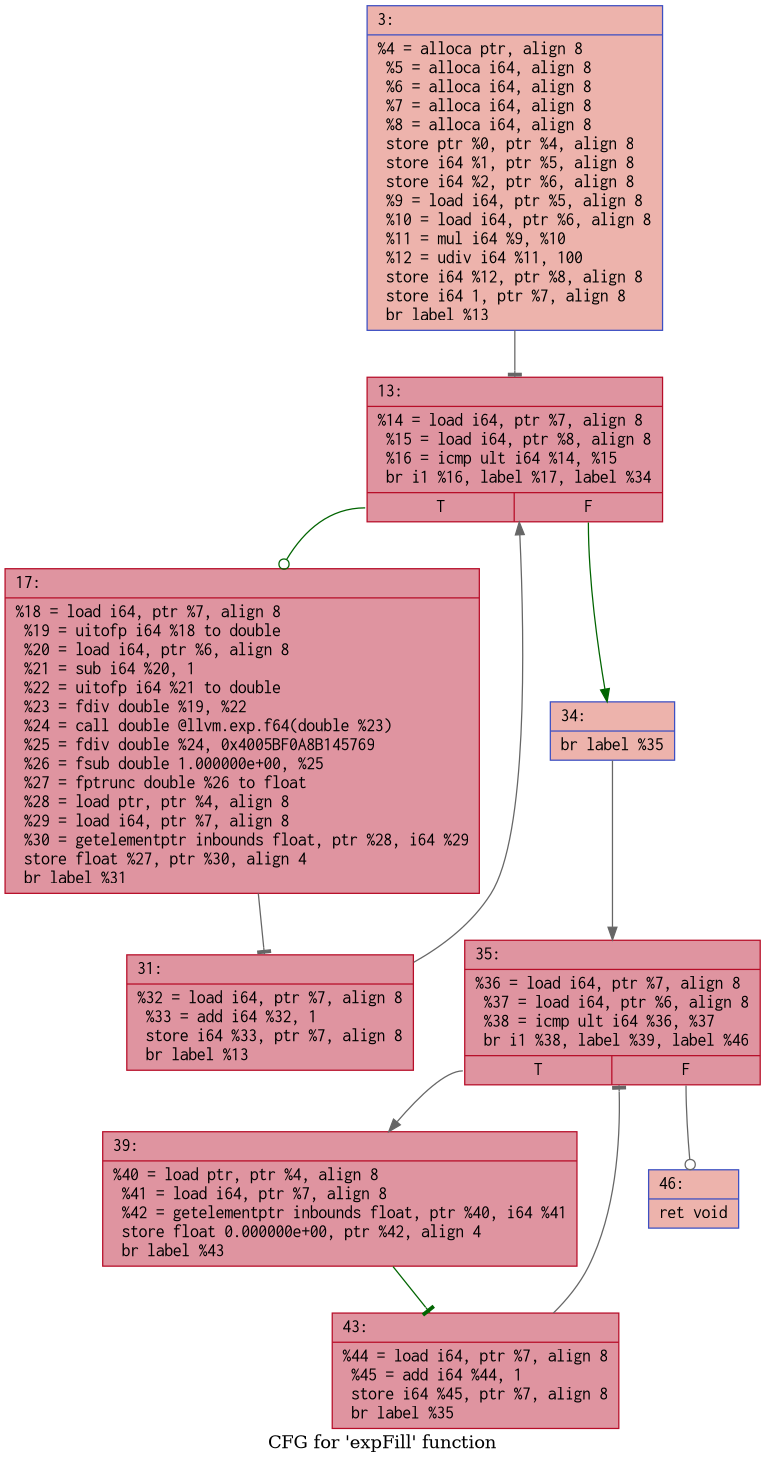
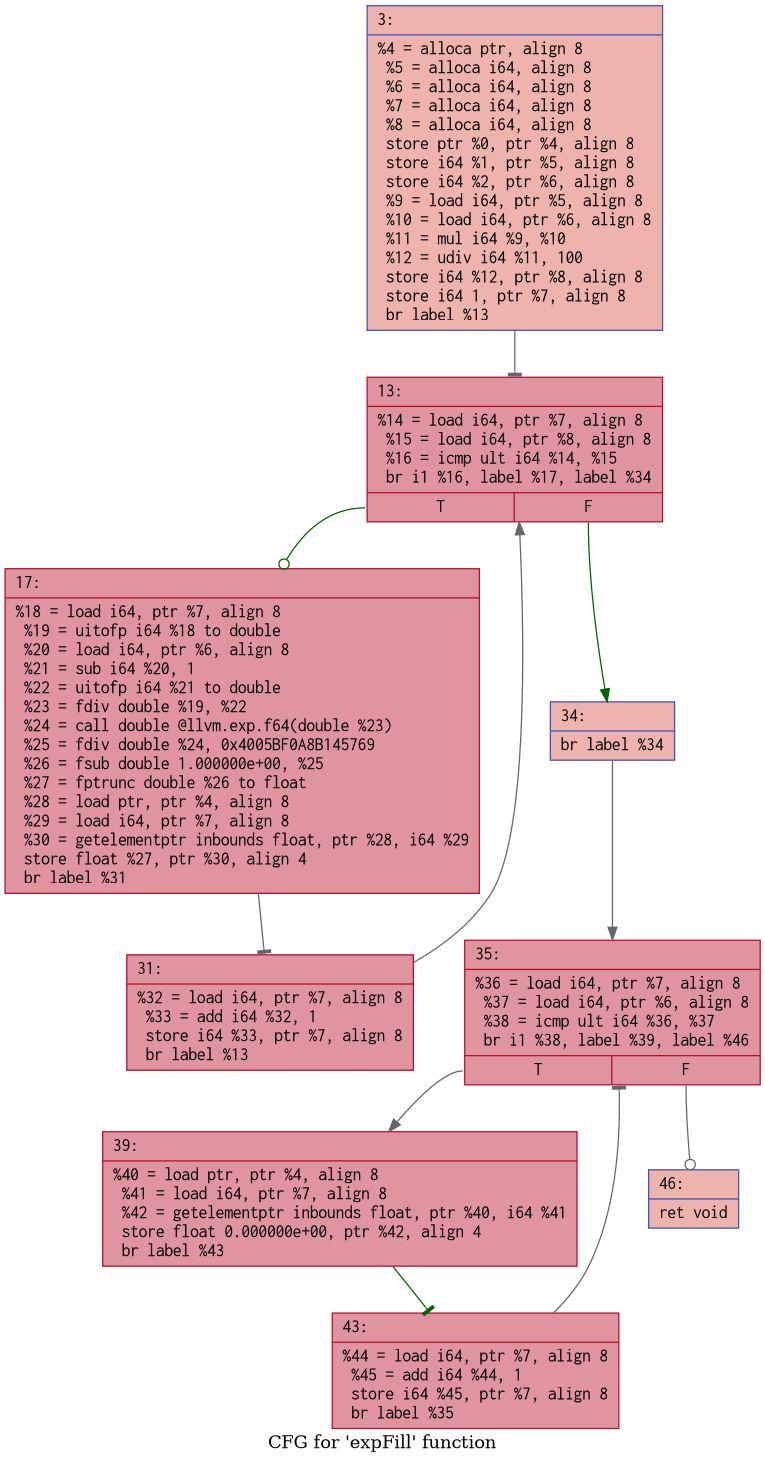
(612, 745) -> (612, 745)
